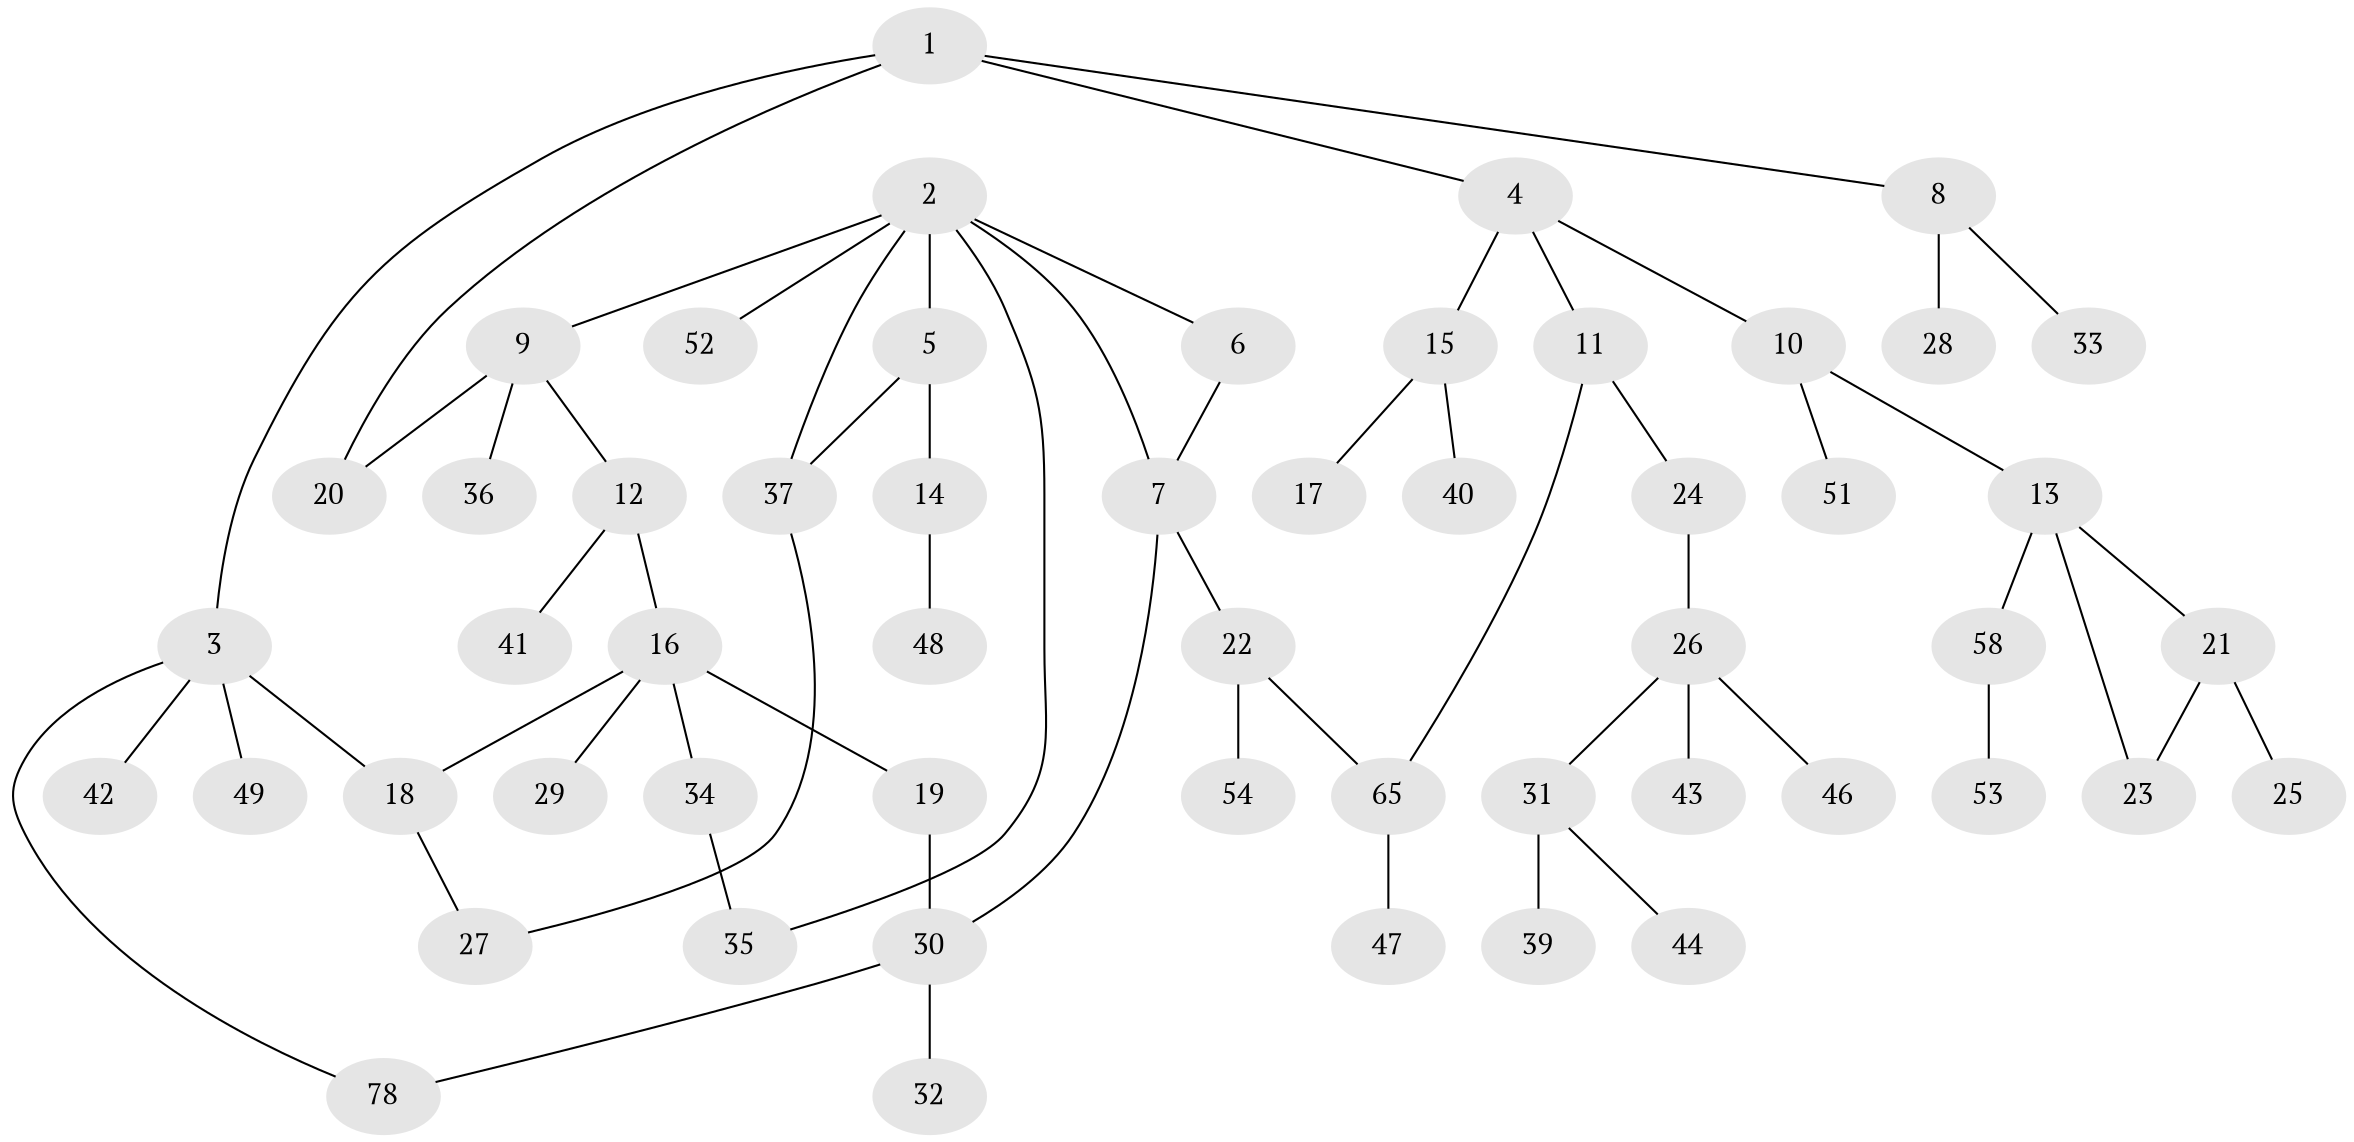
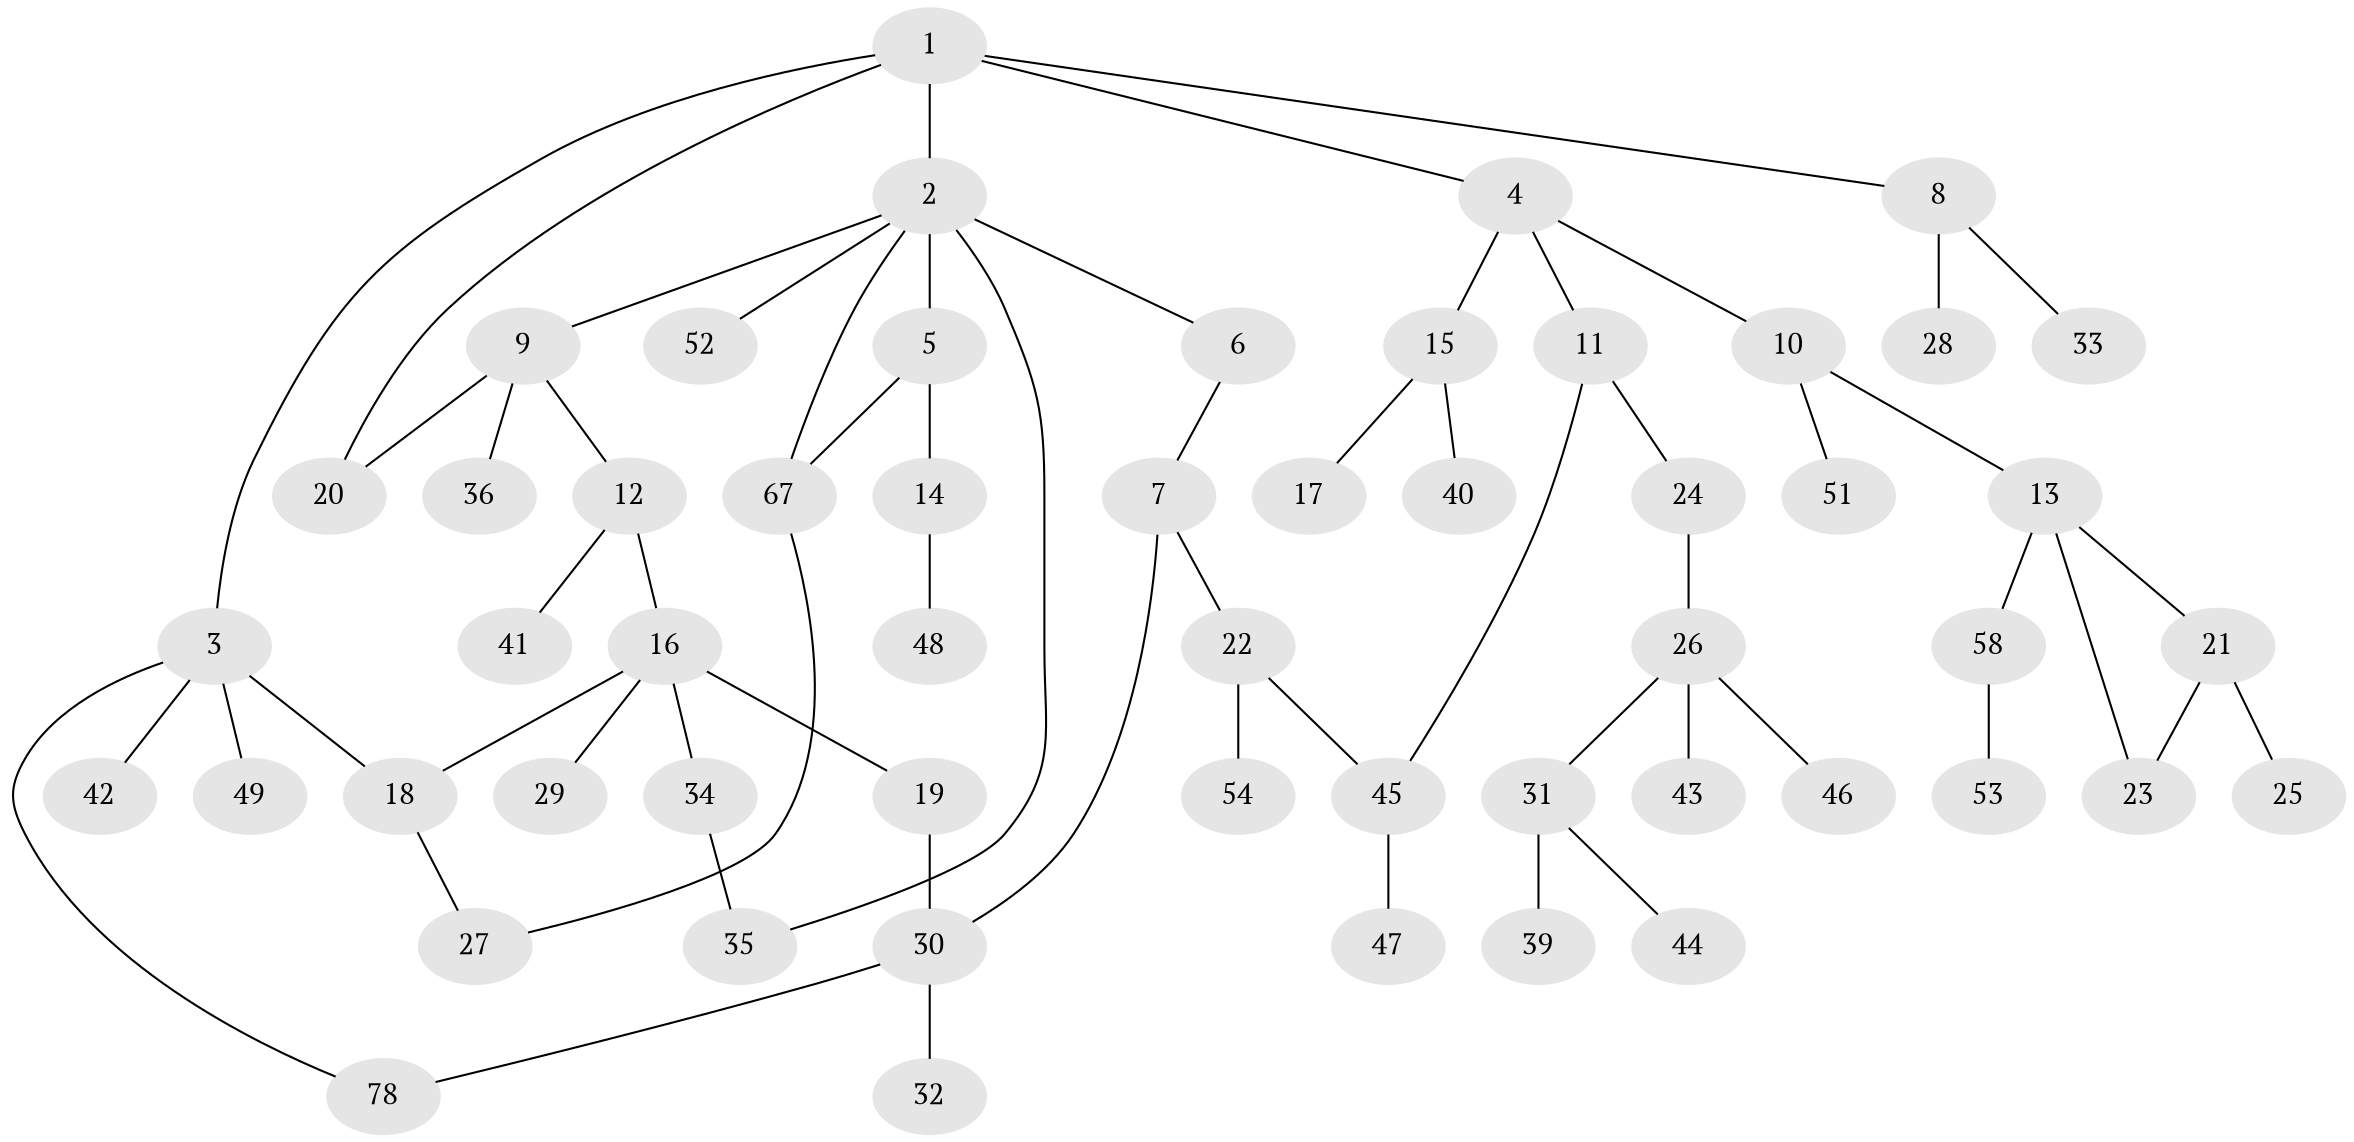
(1084, 322) -> (930, 121)
(780, 496) -> (780, 496)
(1388, 796) -> (1388, 796)
